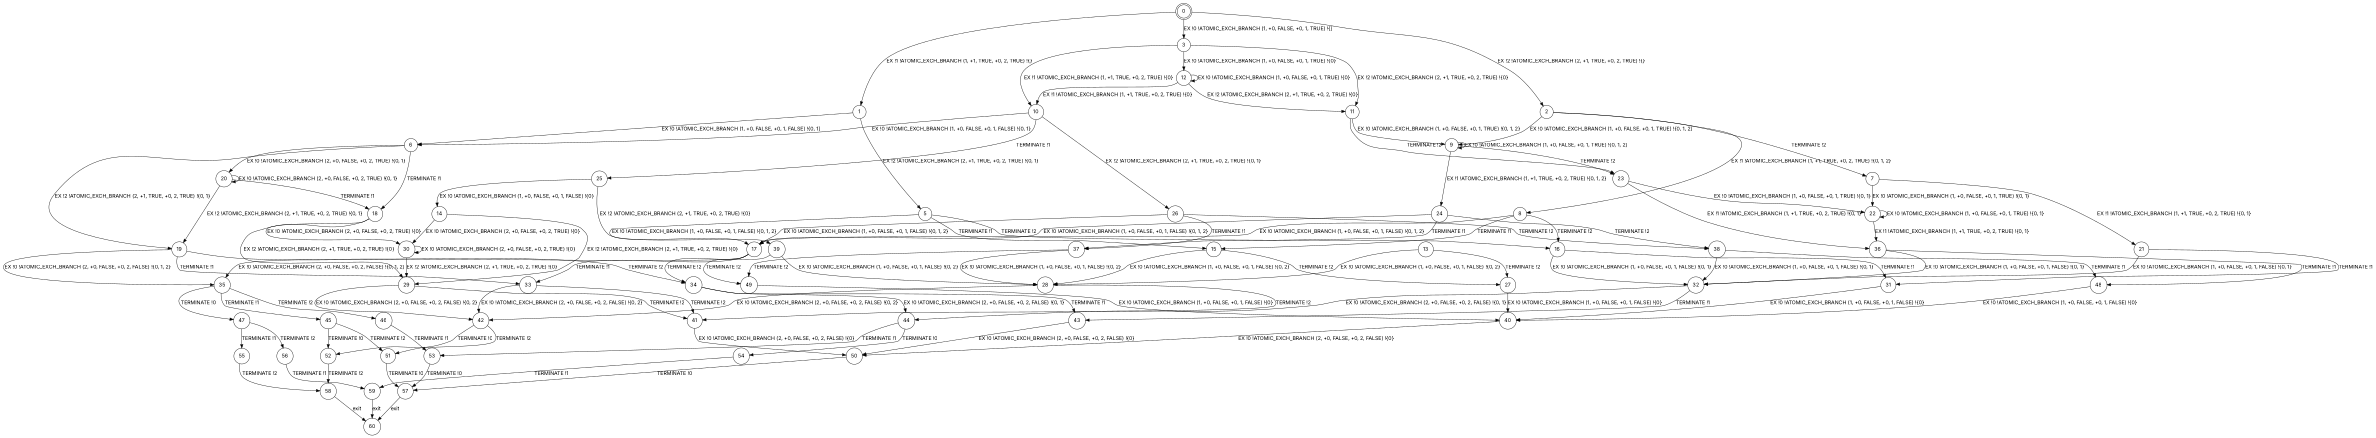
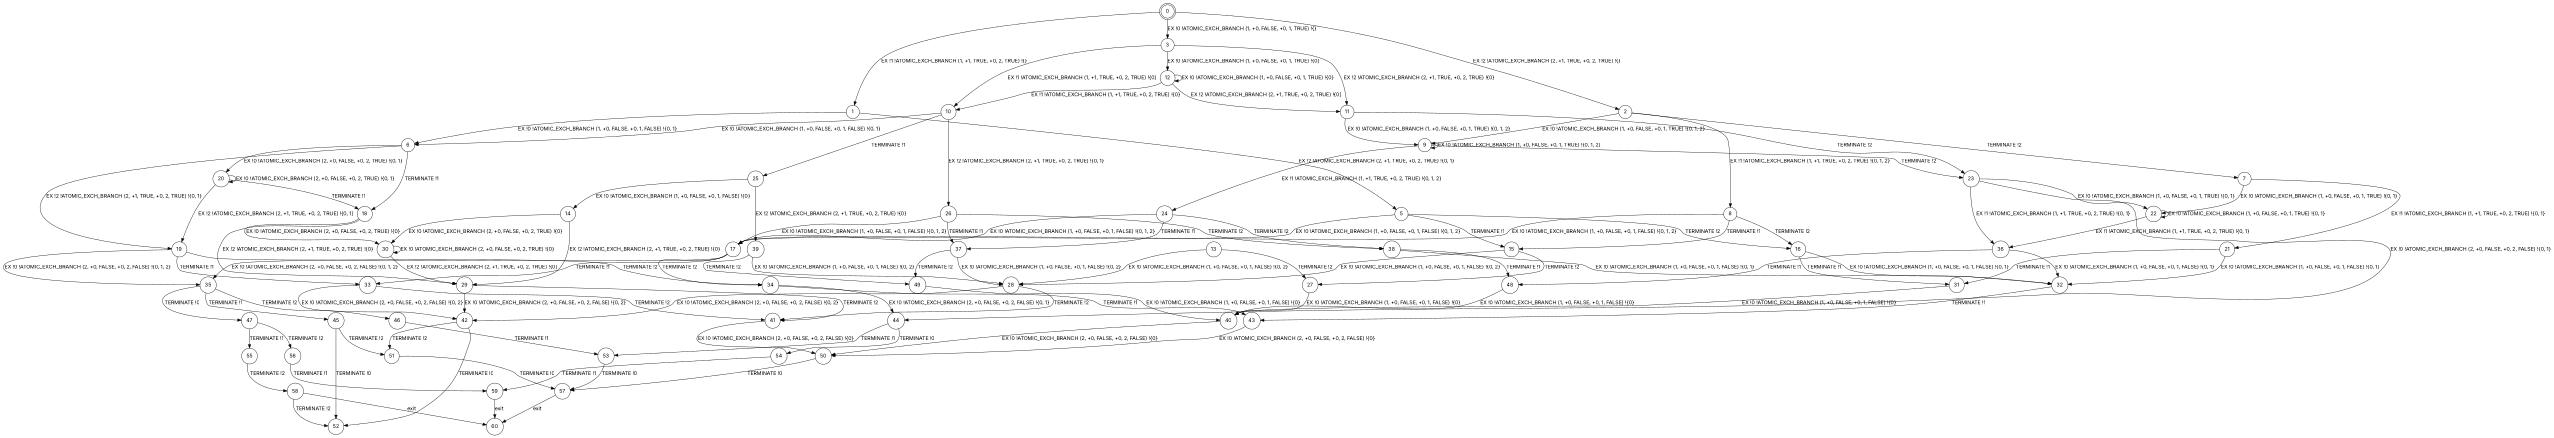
(1303, 306) -> (1877, 302)
(328, 372) -> (303, 418)
